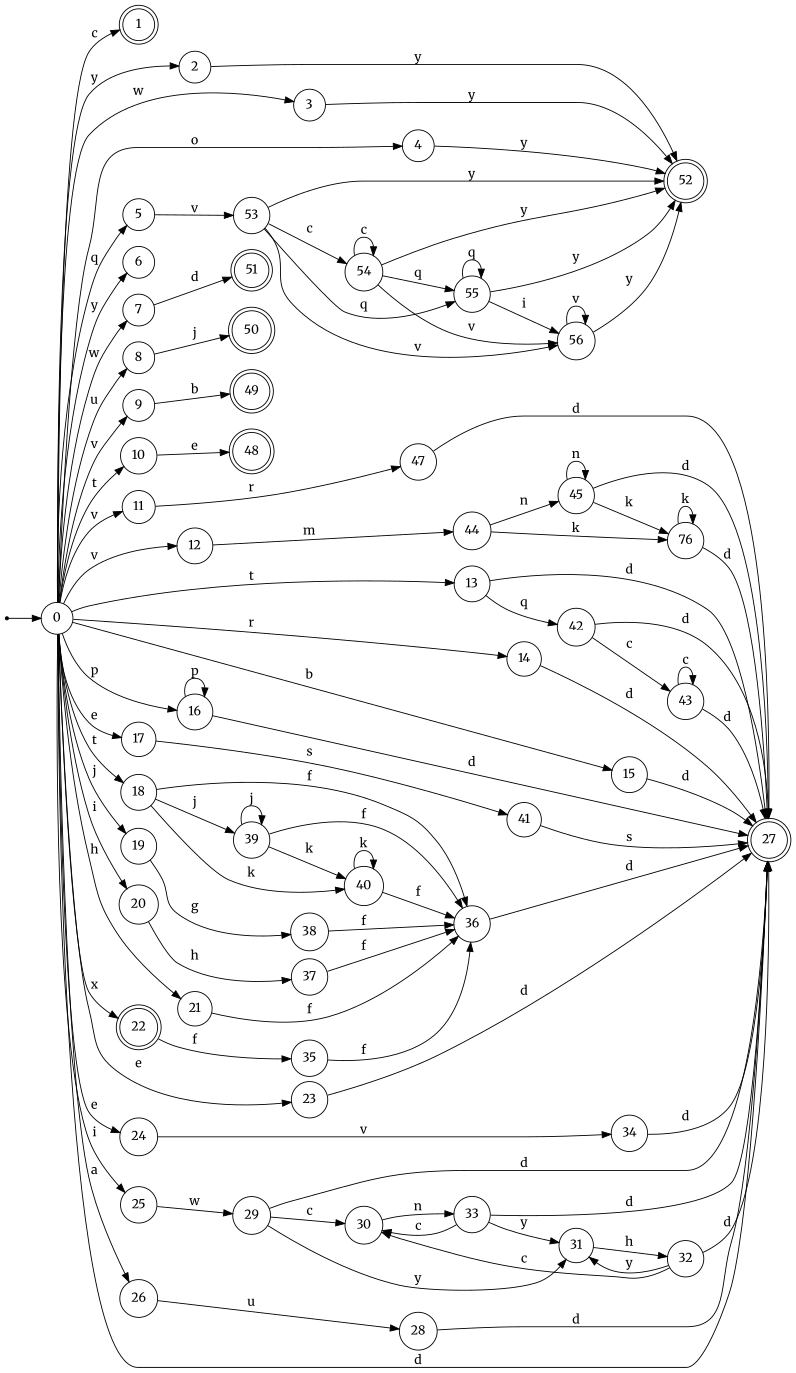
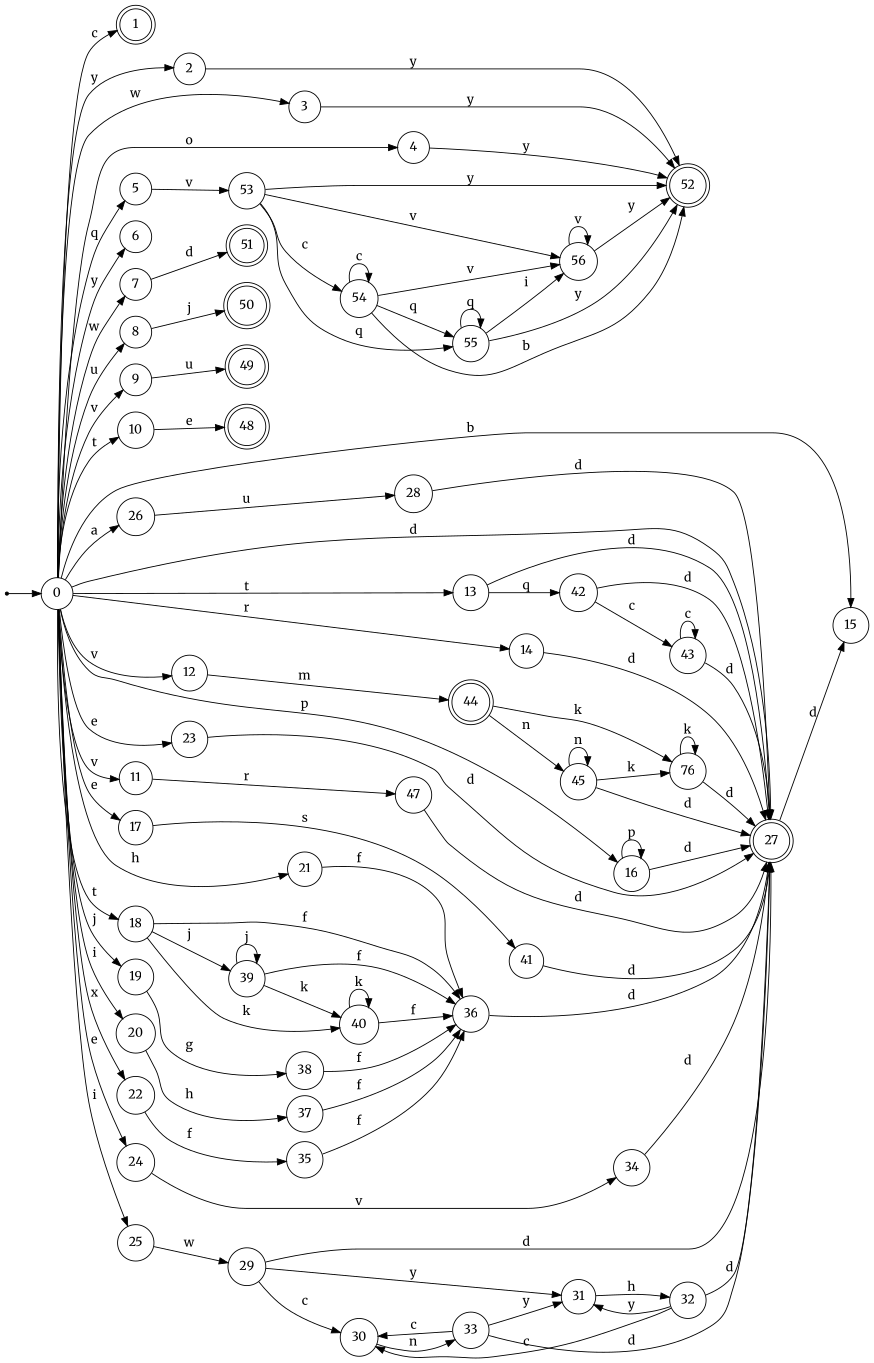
(524, 211) -> (526, 347)
(195, 390) -> (190, 365)
(472, 531) -> (471, 702)
(698, 795) -> (810, 735)
(629, 838) -> (632, 971)
(139, 1027) -> (136, 1095)
